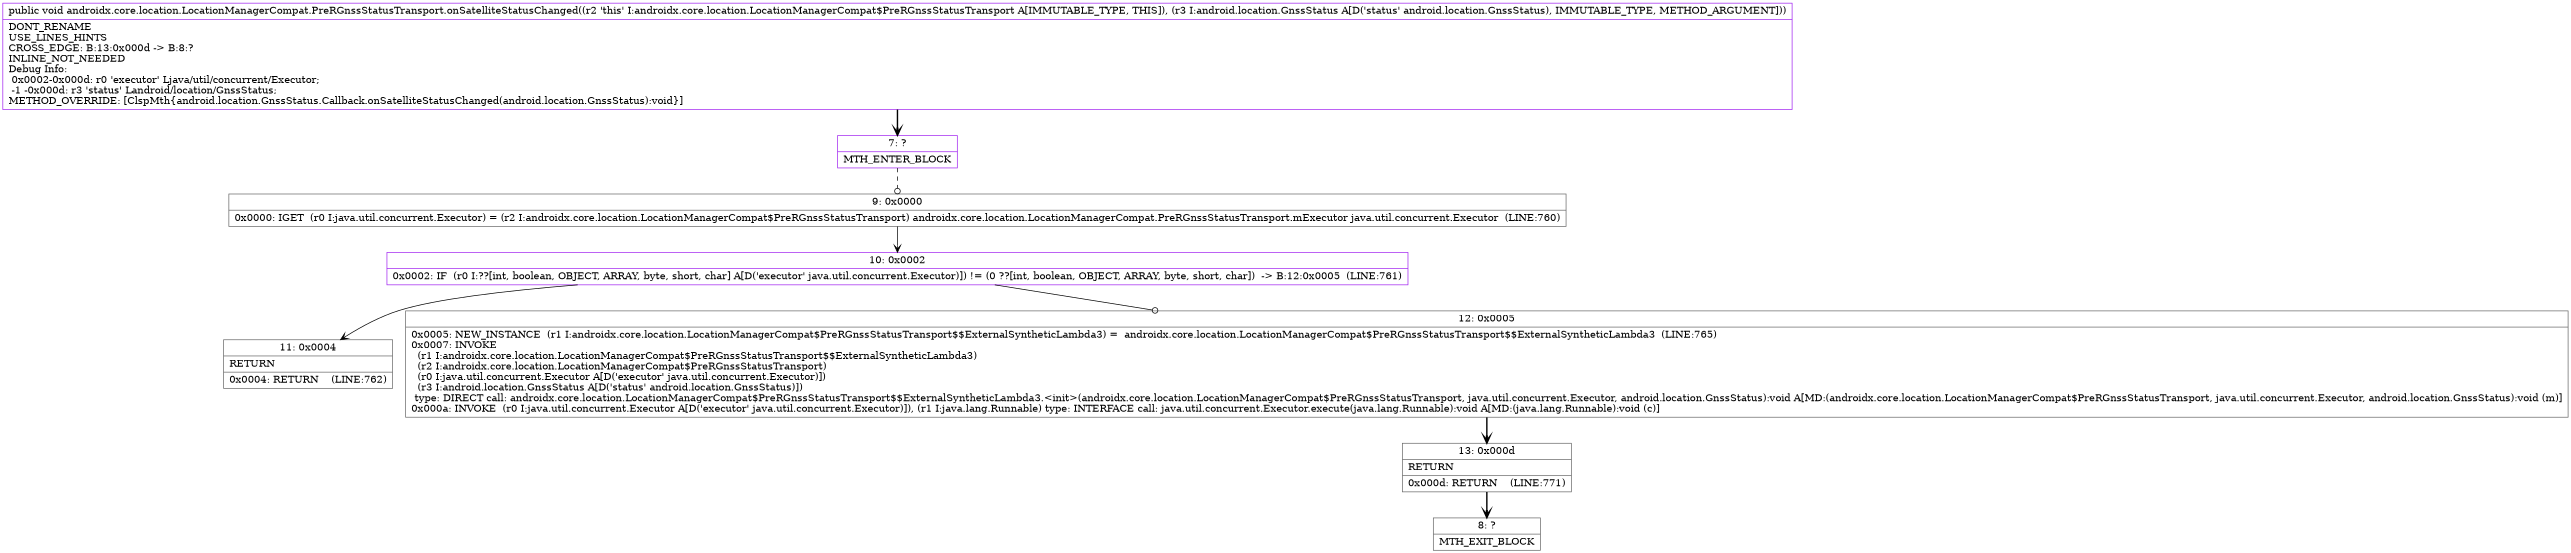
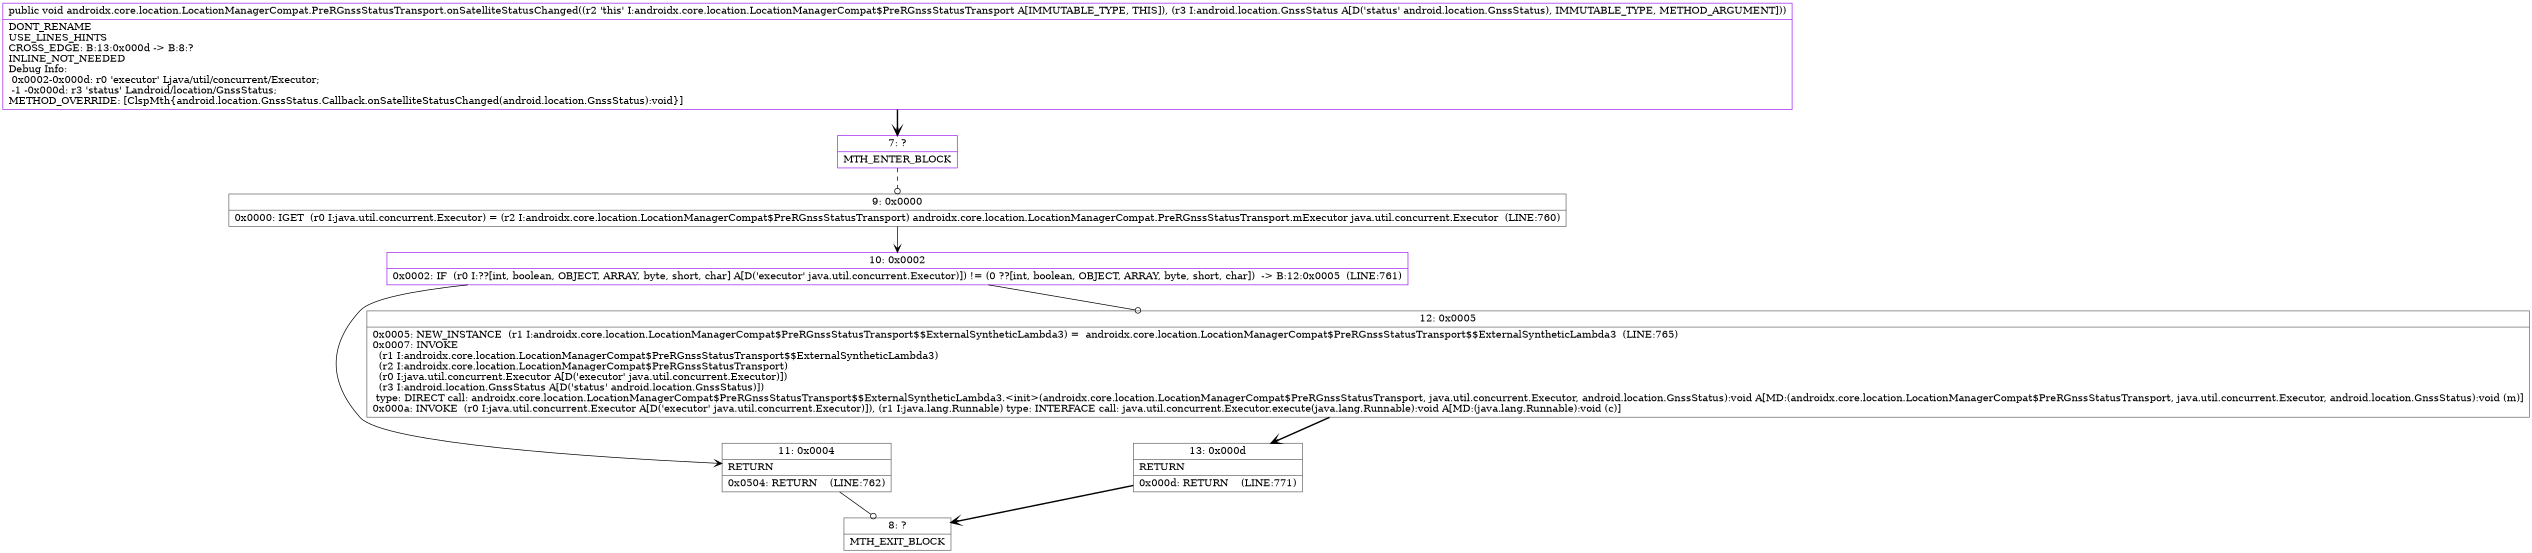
(308, 380) -> (807, 483)
none -> (855, 503)
